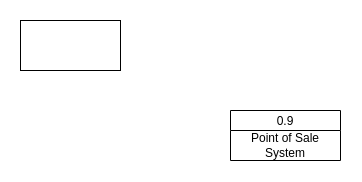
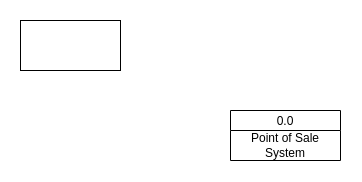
(285, 121) -> (285, 121)
